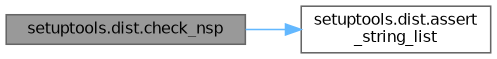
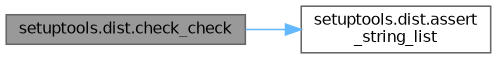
(126, 30) -> (126, 30)
